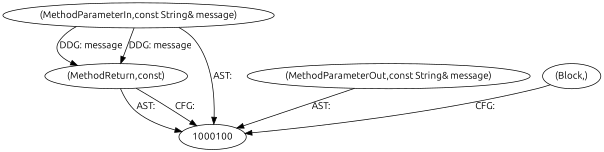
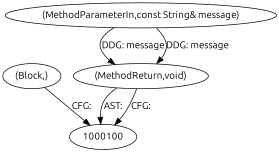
(208, 67) -> none
(116, 76) -> (141, 76)
(389, 76) -> none
